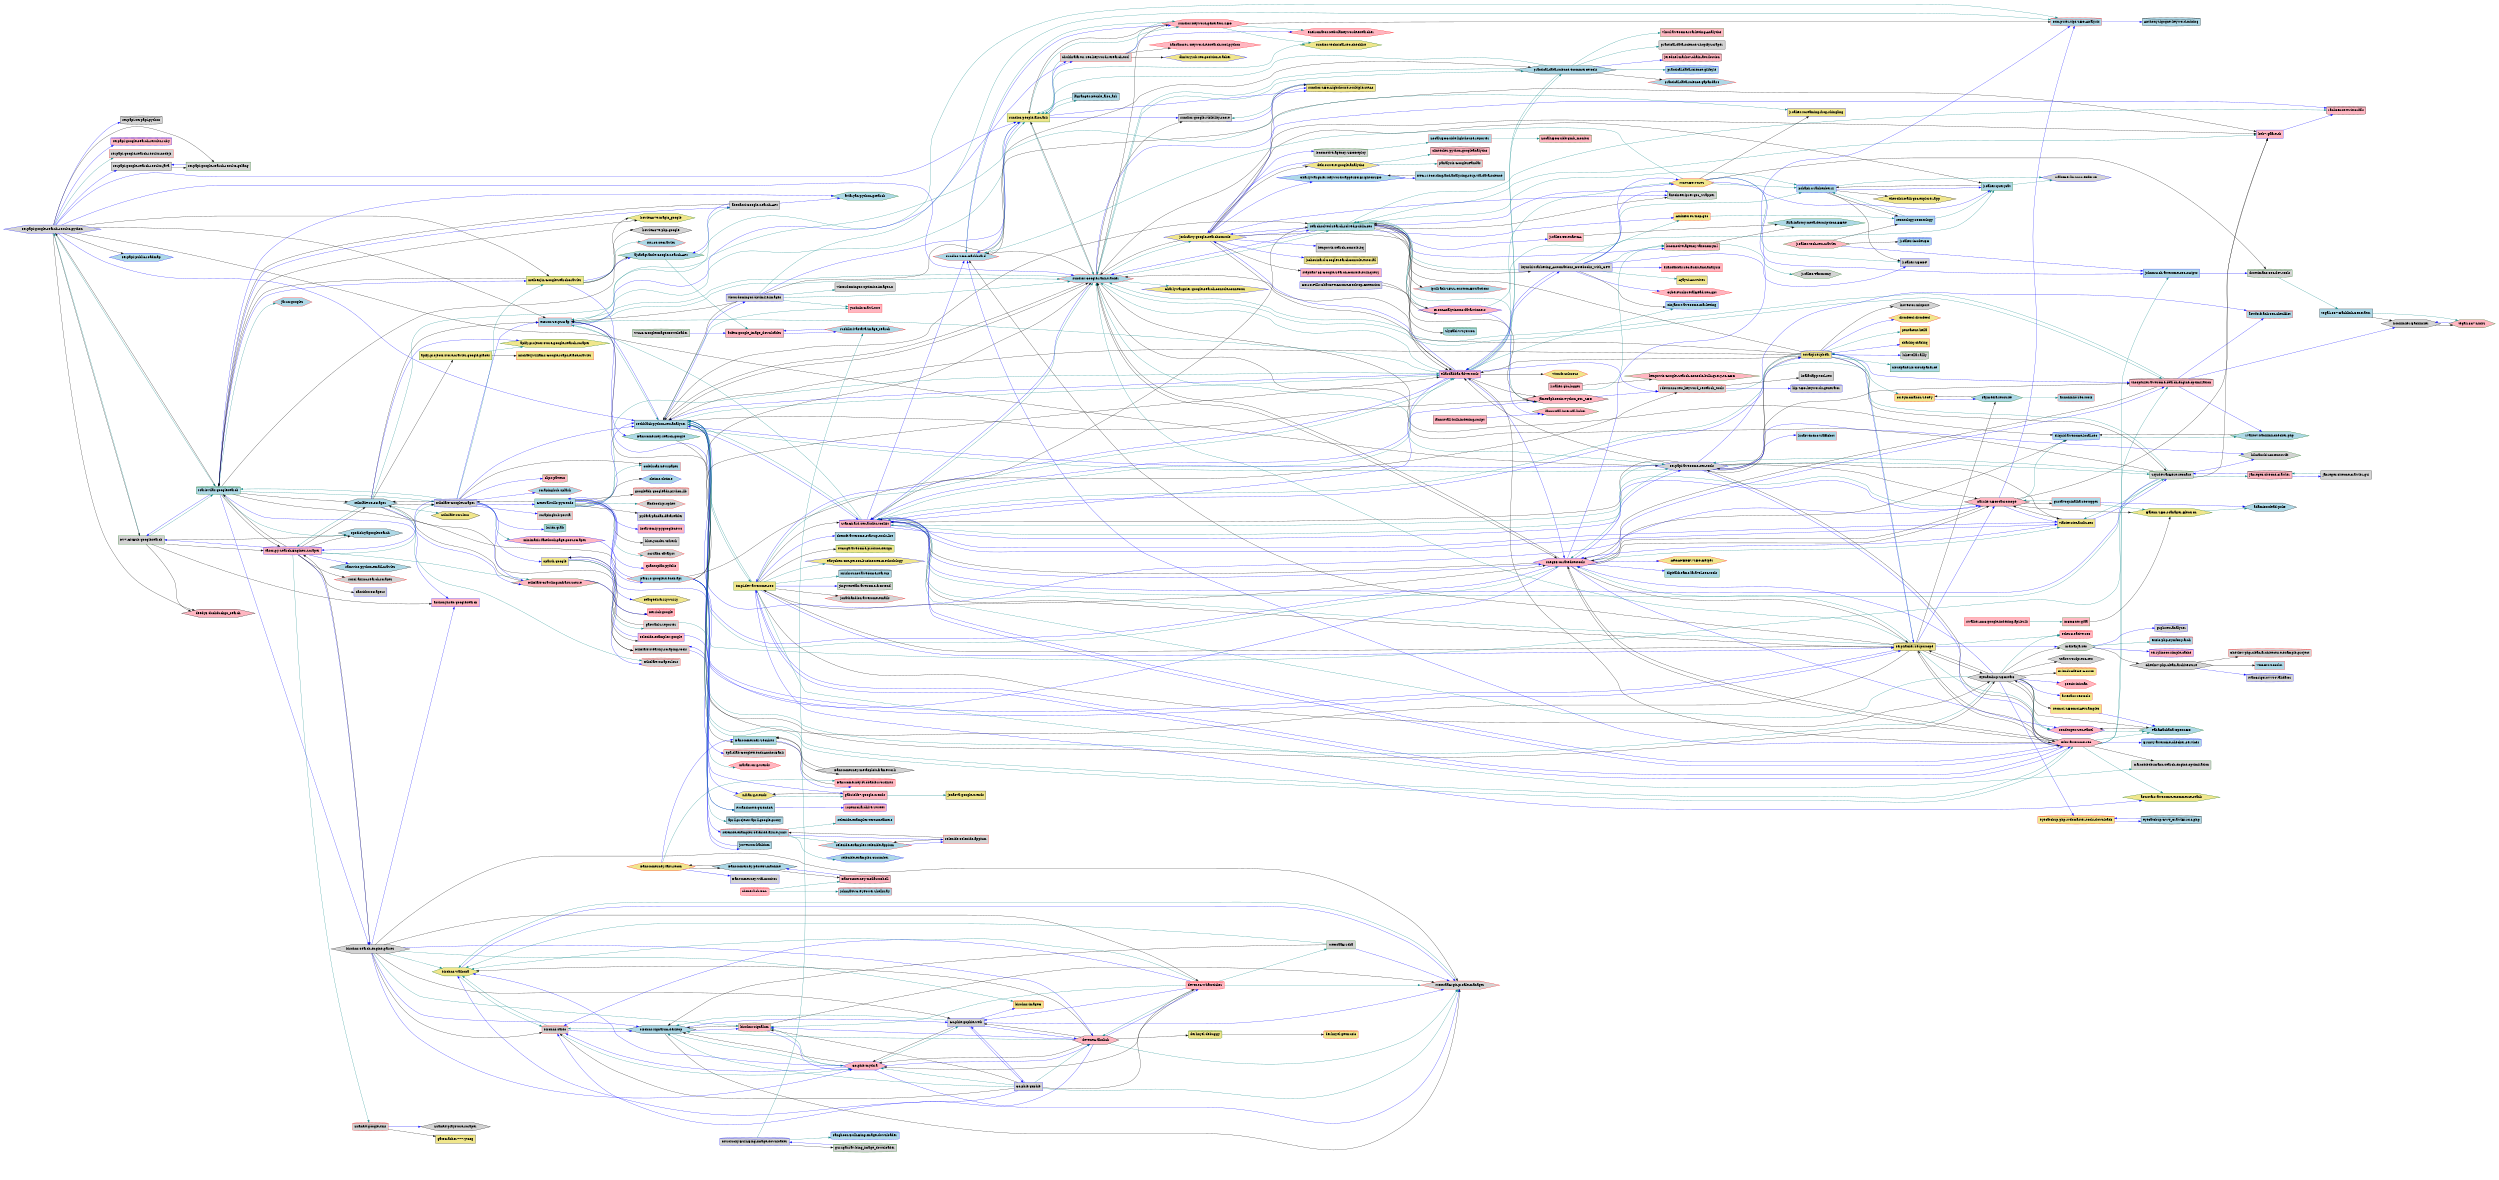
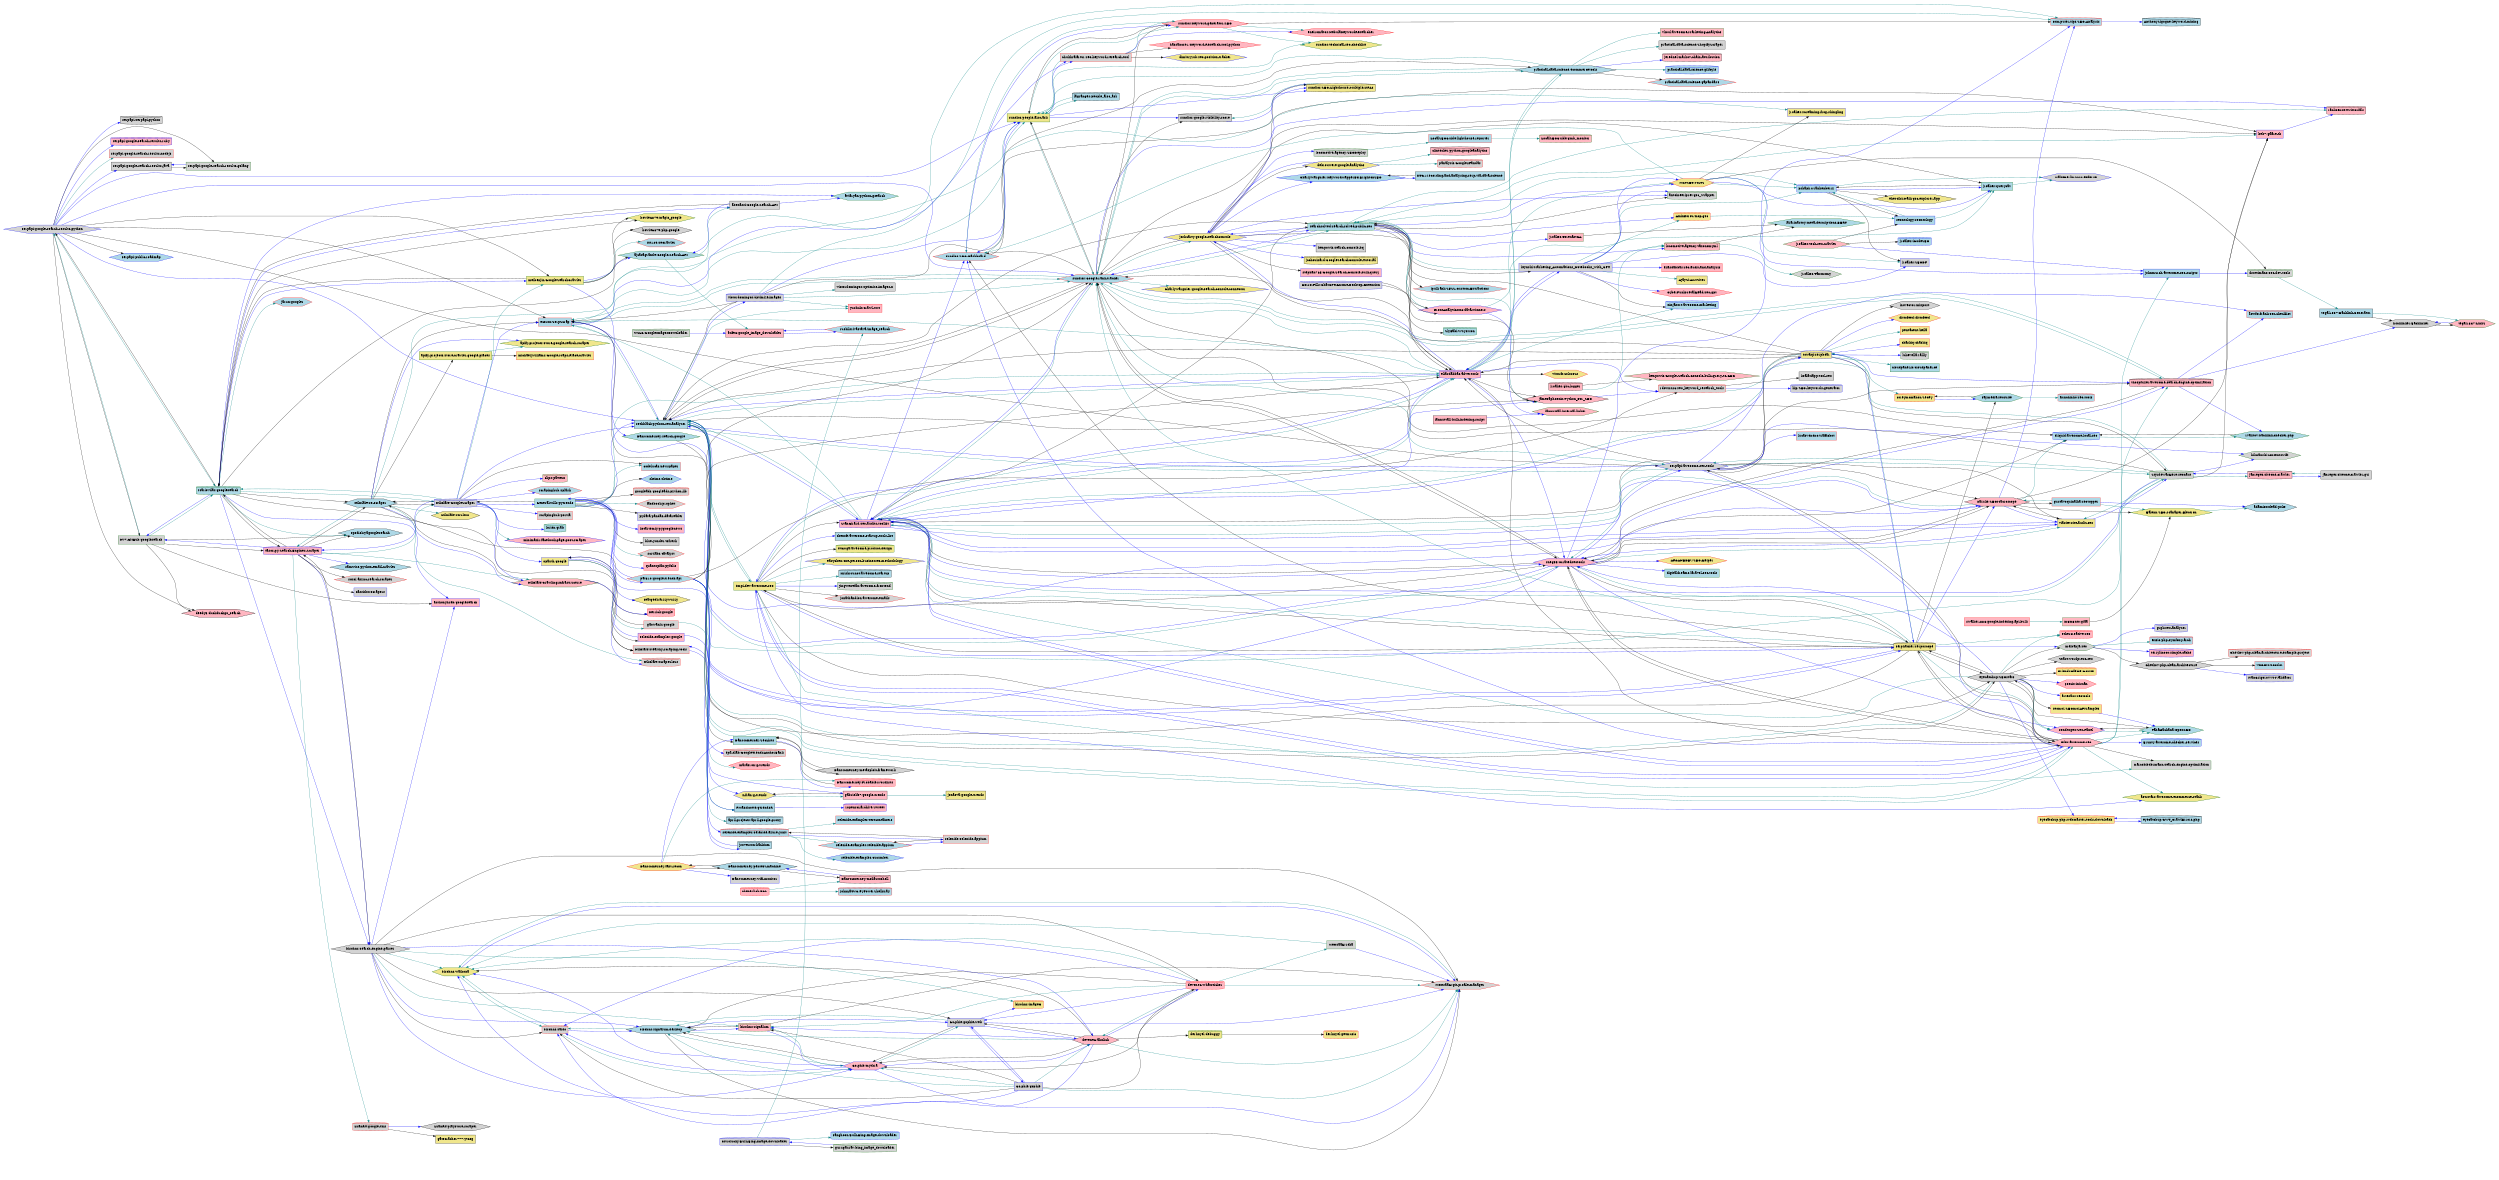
(615, 560) -> (614, 558)
(661, 625) -> (661, 625)
(993, 958) -> (934, 973)
